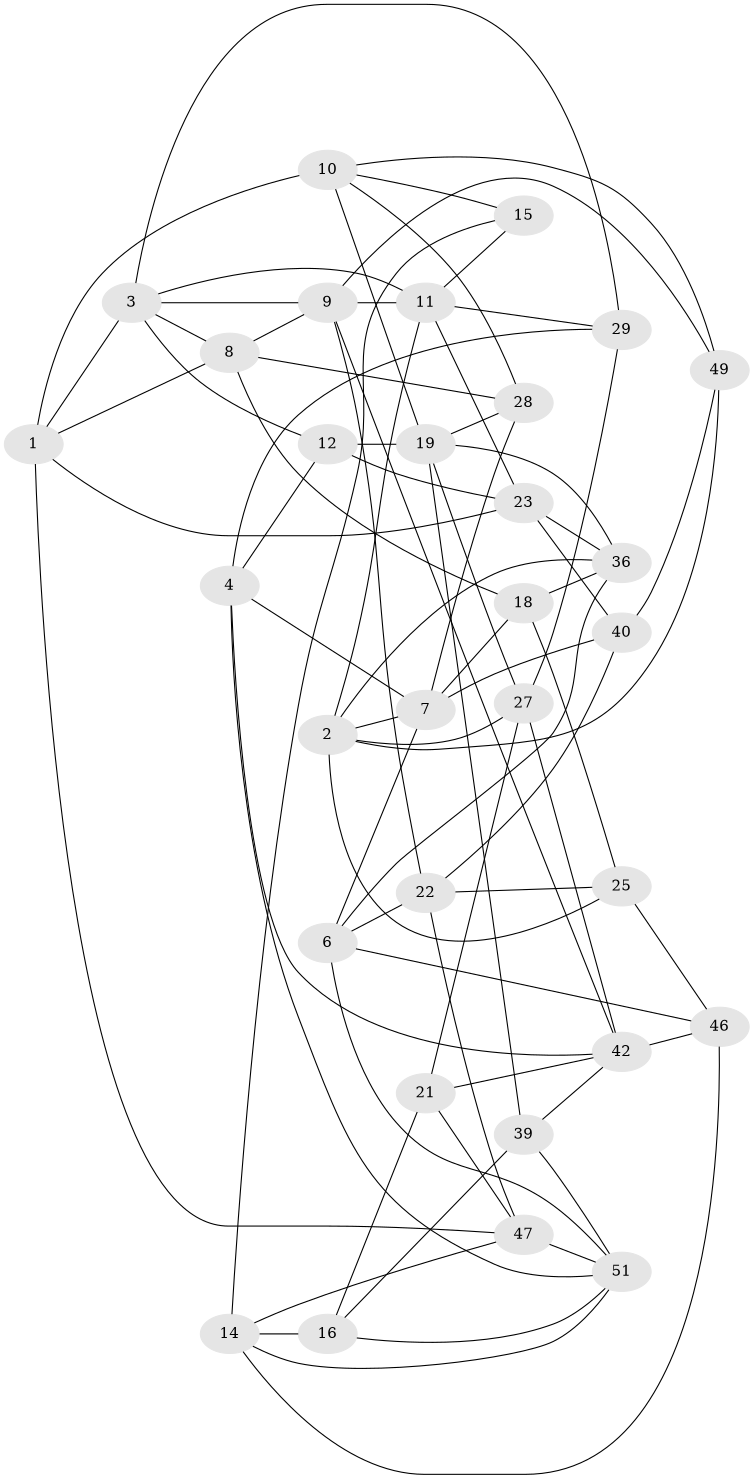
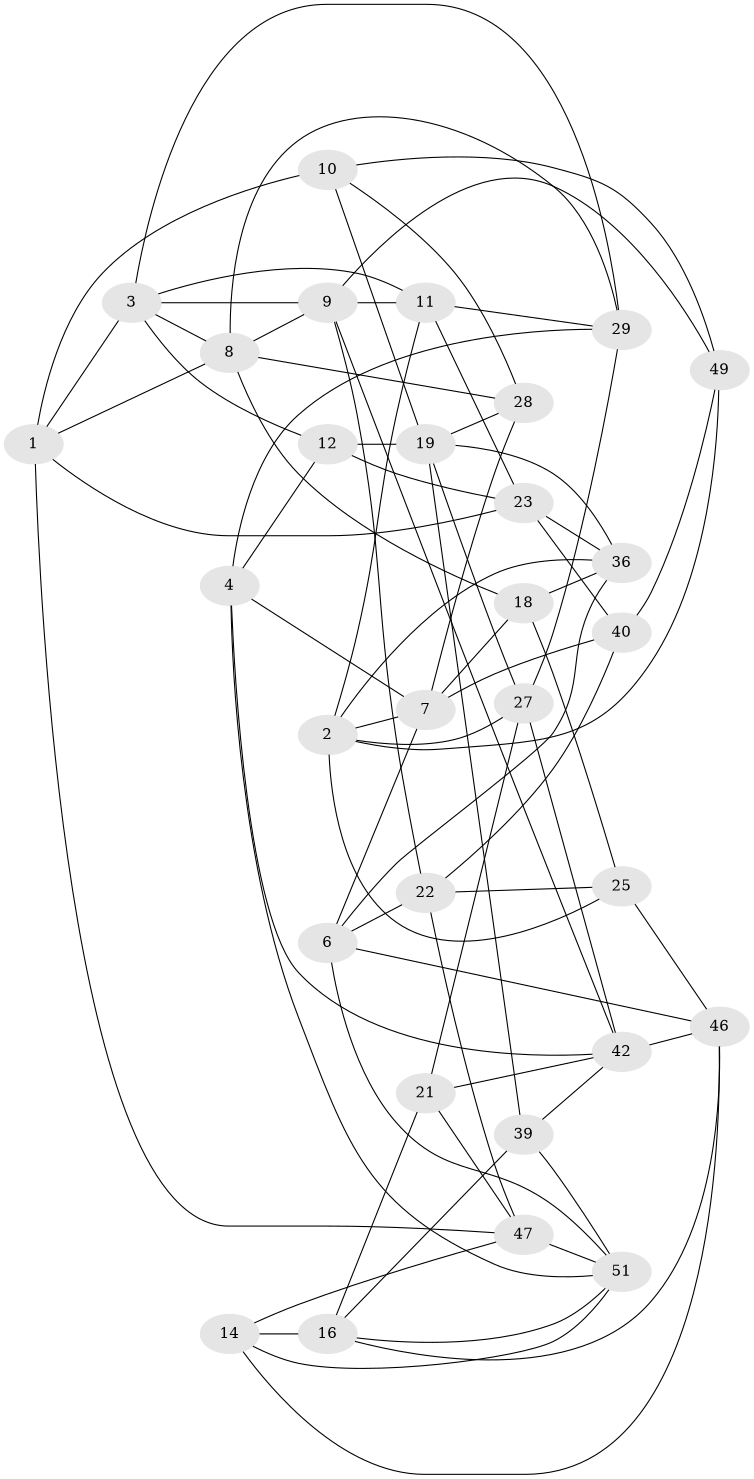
none -> (397, 118)
(524, 216) -> none
none -> (634, 1316)
